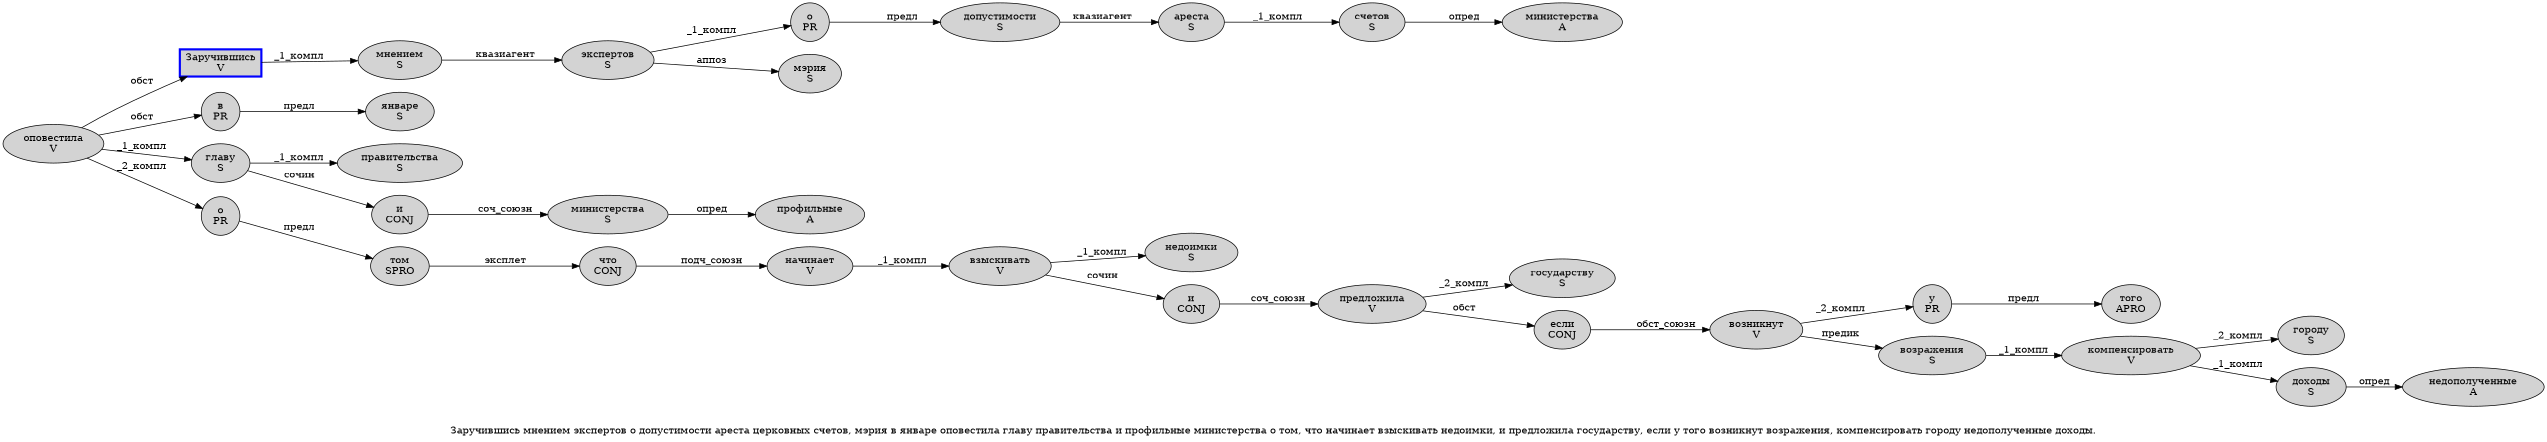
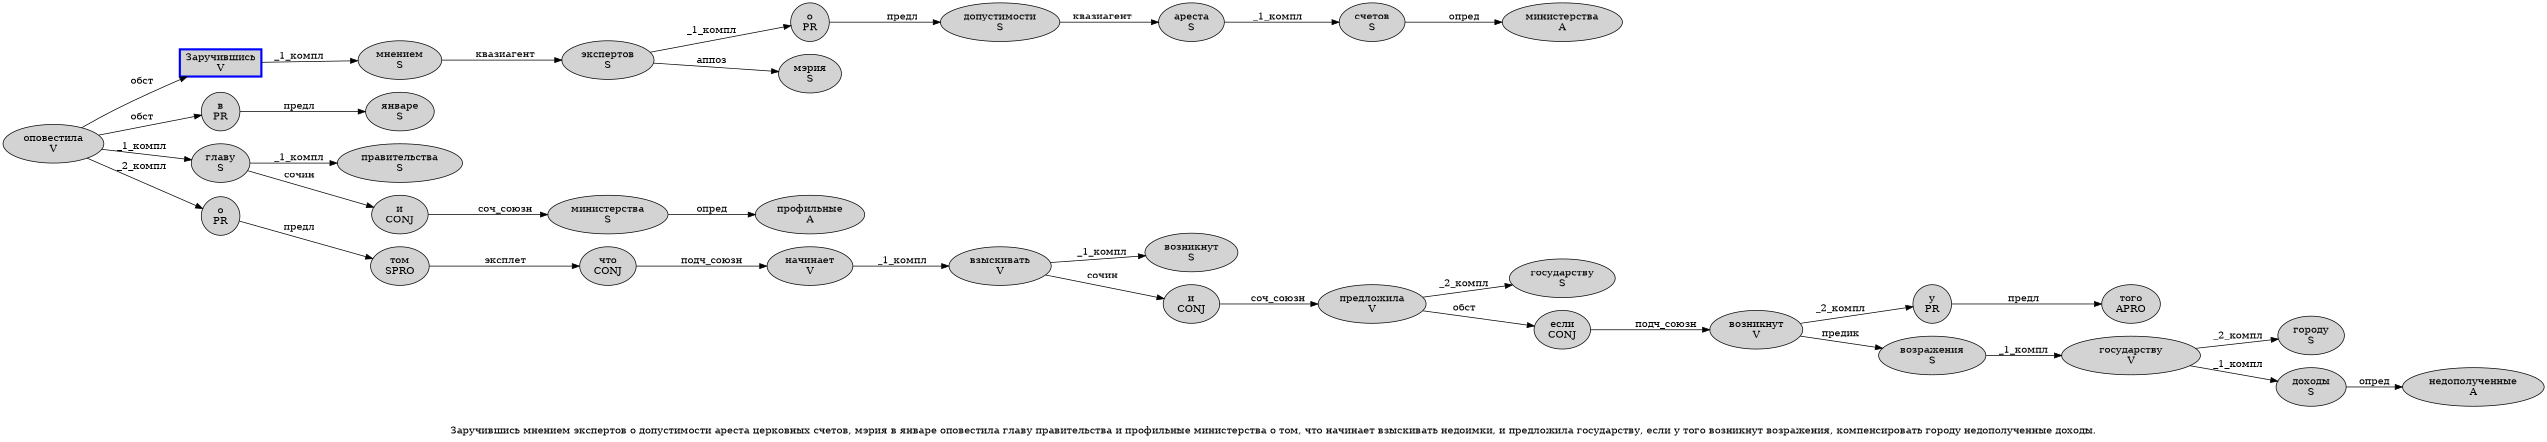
(1191, 252) -> (1191, 252)
(1666, 324) -> (1666, 324)
(2131, 355) -> (2131, 355)
